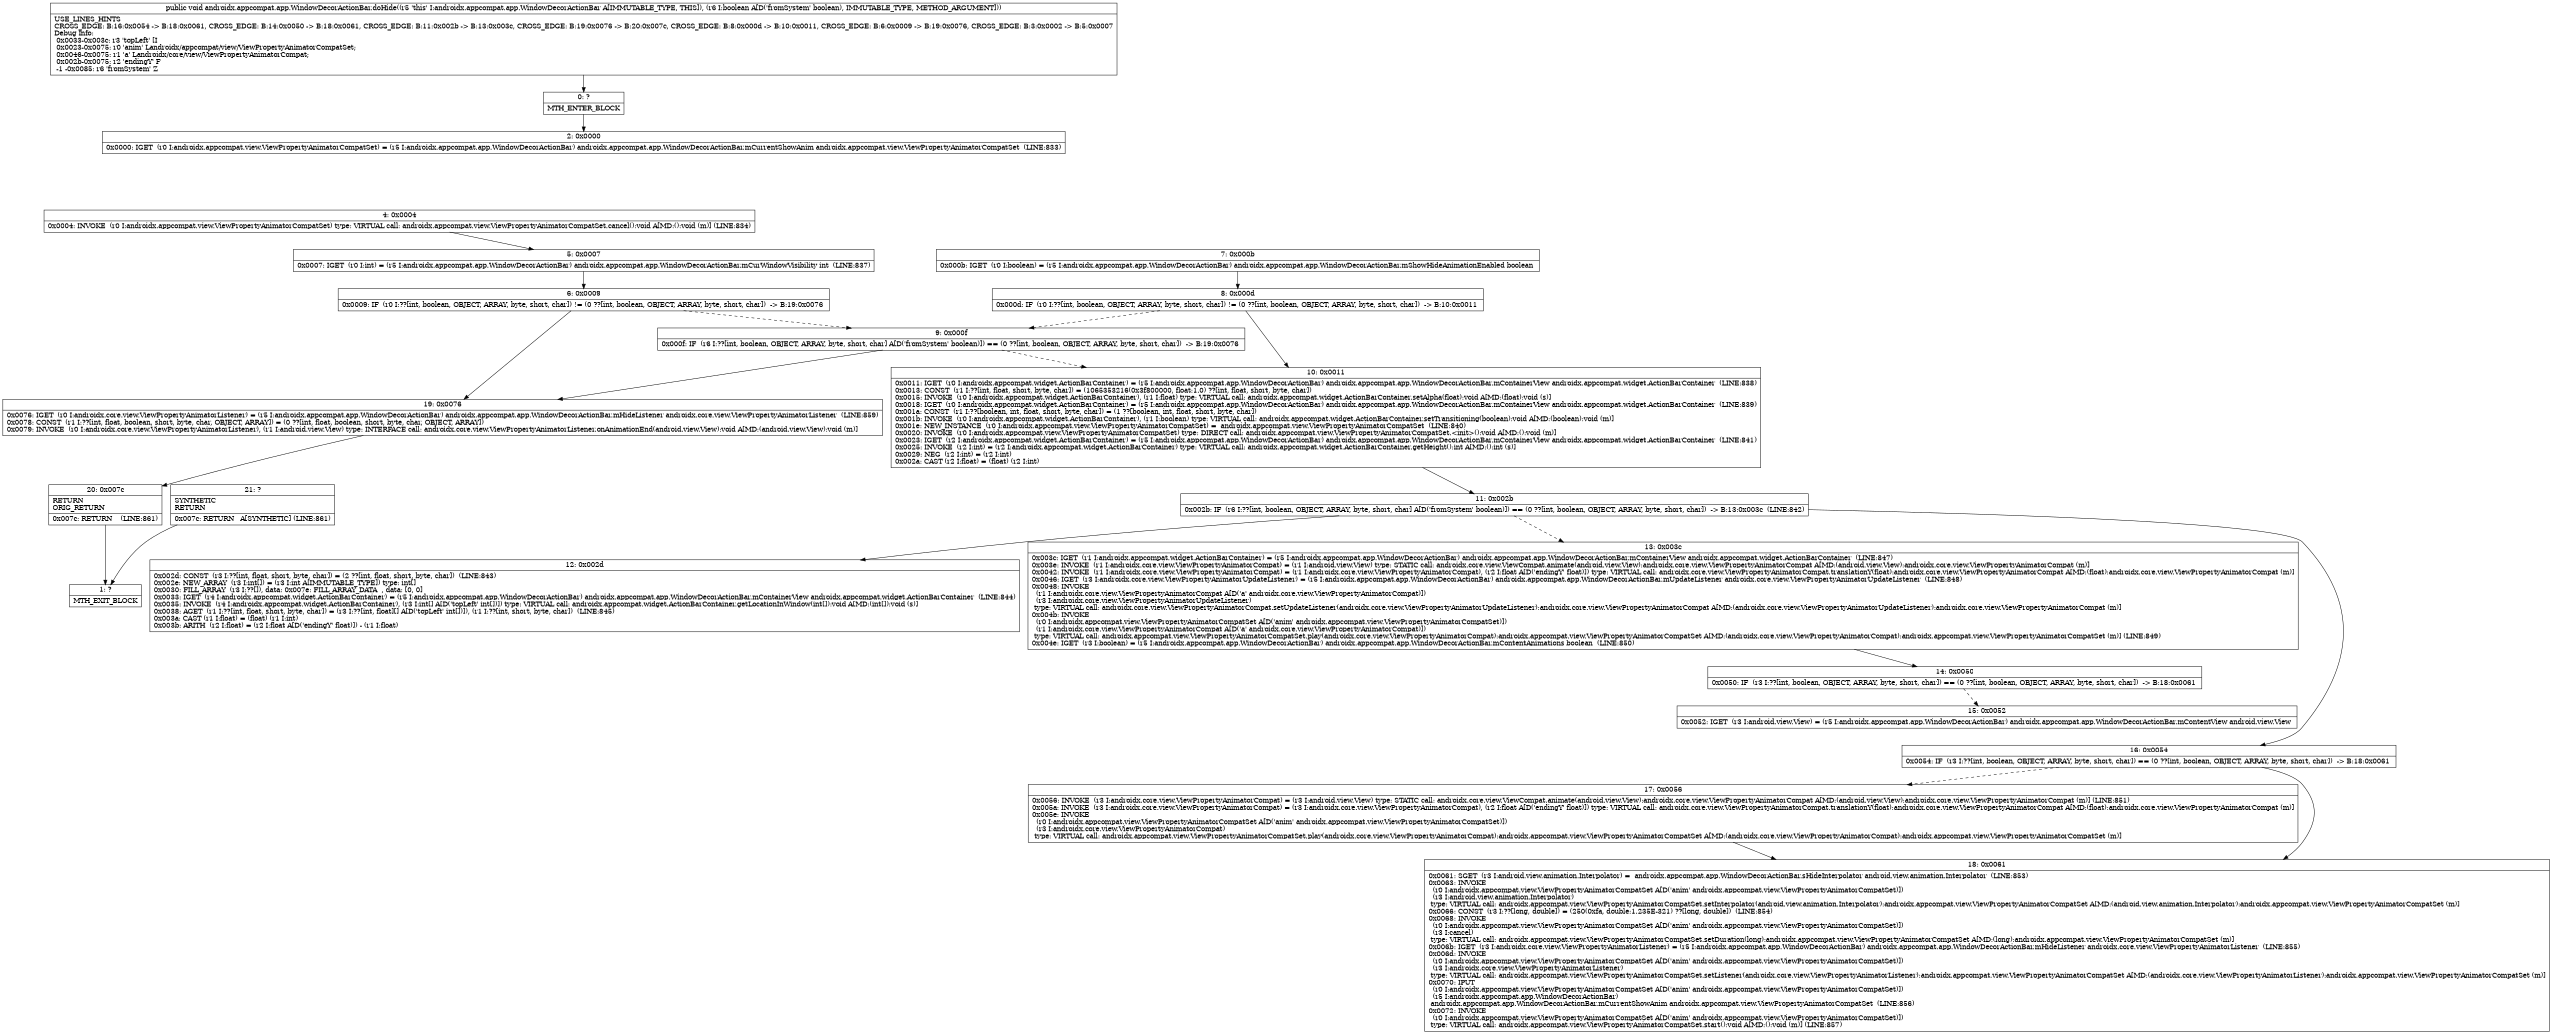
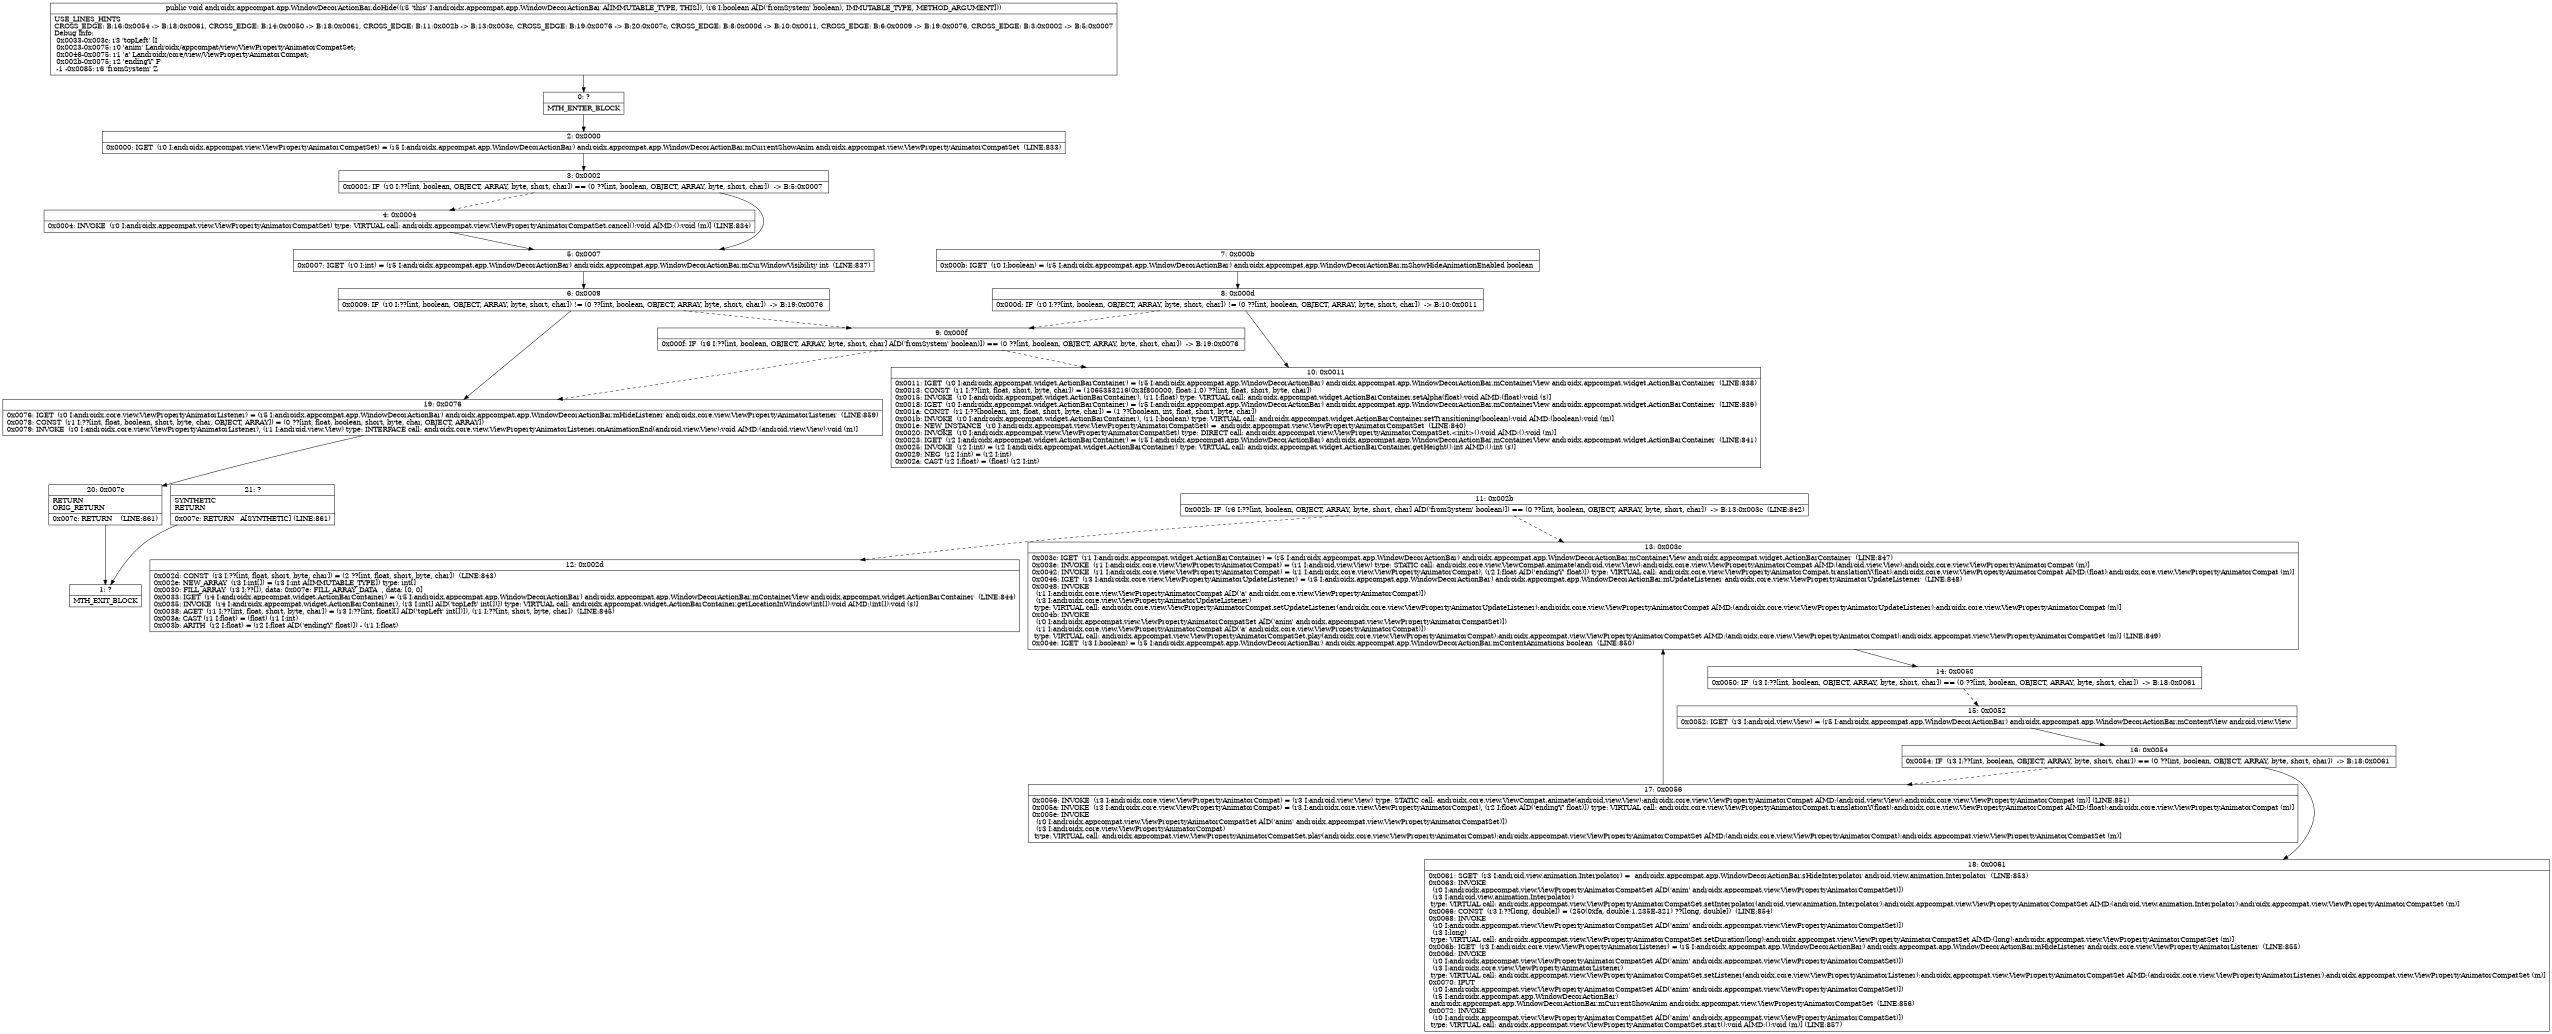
none -> (584, 182)
(723, 374) -> (723, 374)
(1446, 480) -> none
(2180, 524) -> (2066, 736)
(1102, 535) -> (1102, 535)
(1752, 850) -> (1663, 719)
(1451, 933) -> (1448, 933)
